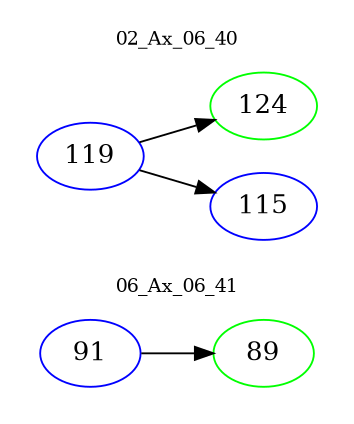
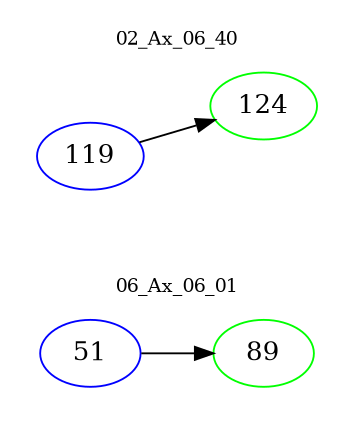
(264, 206) -> none
(177, 287) -> (177, 287)
(90, 353) -> (90, 353)
